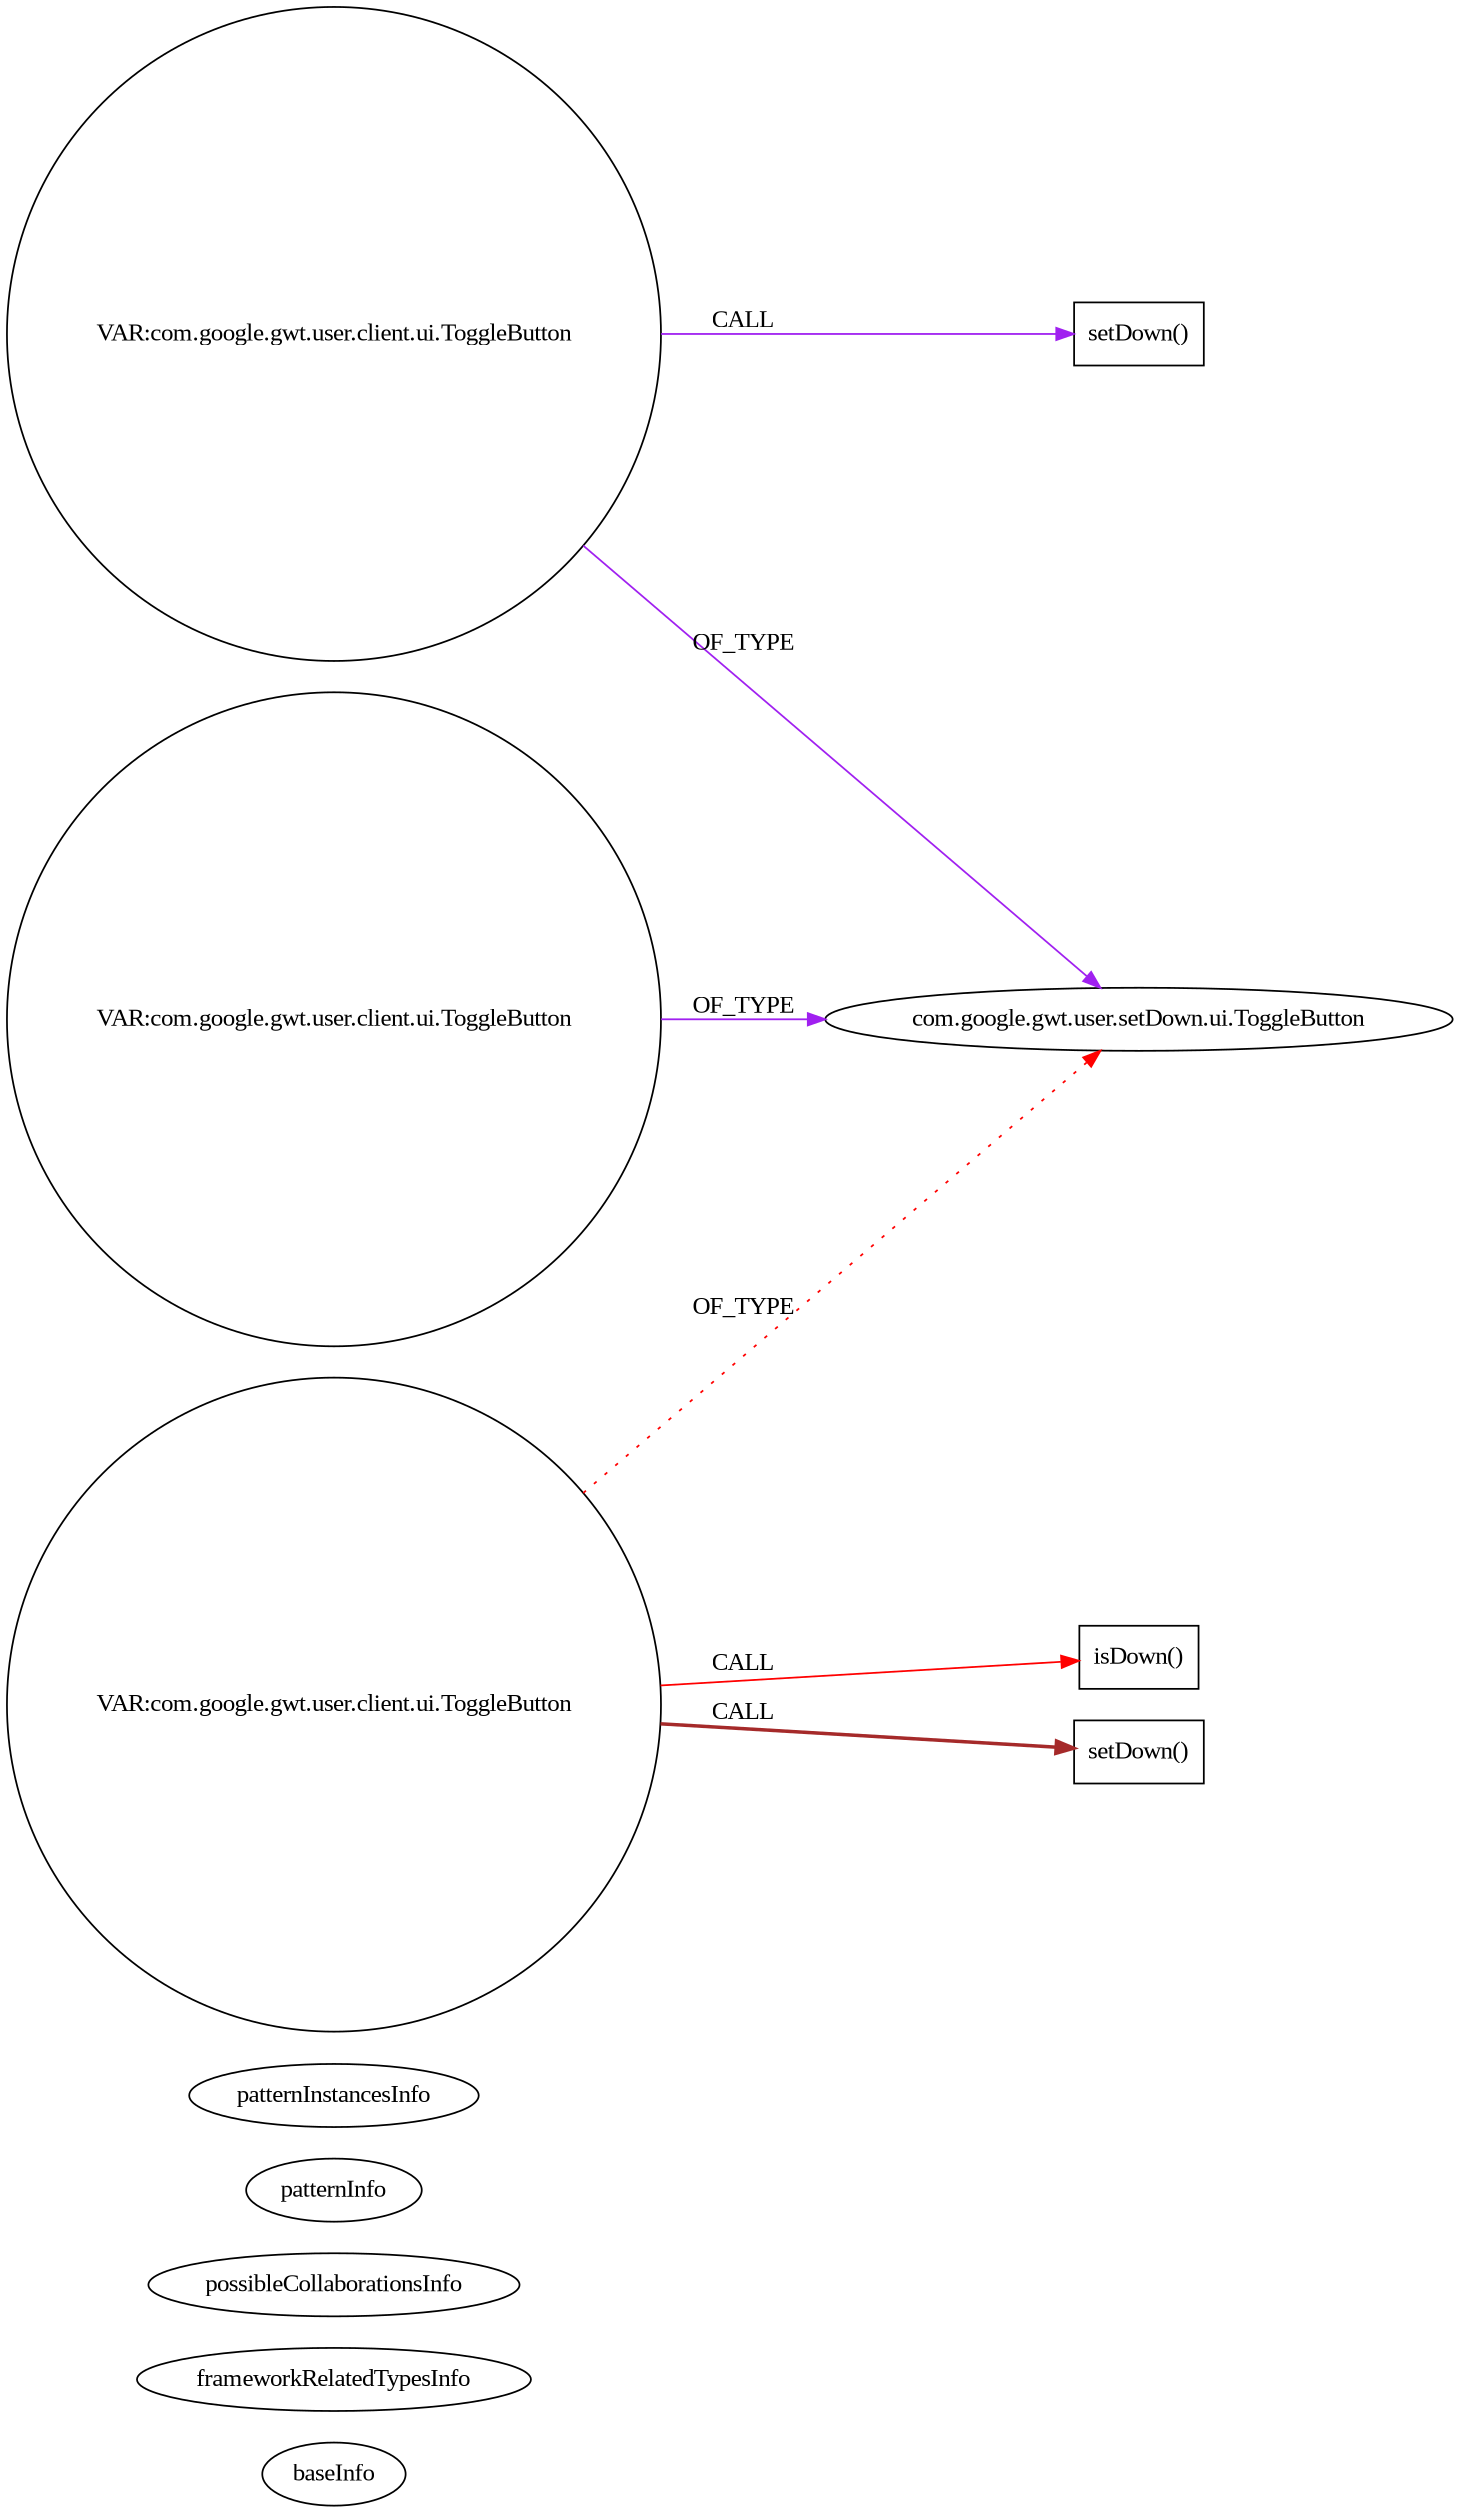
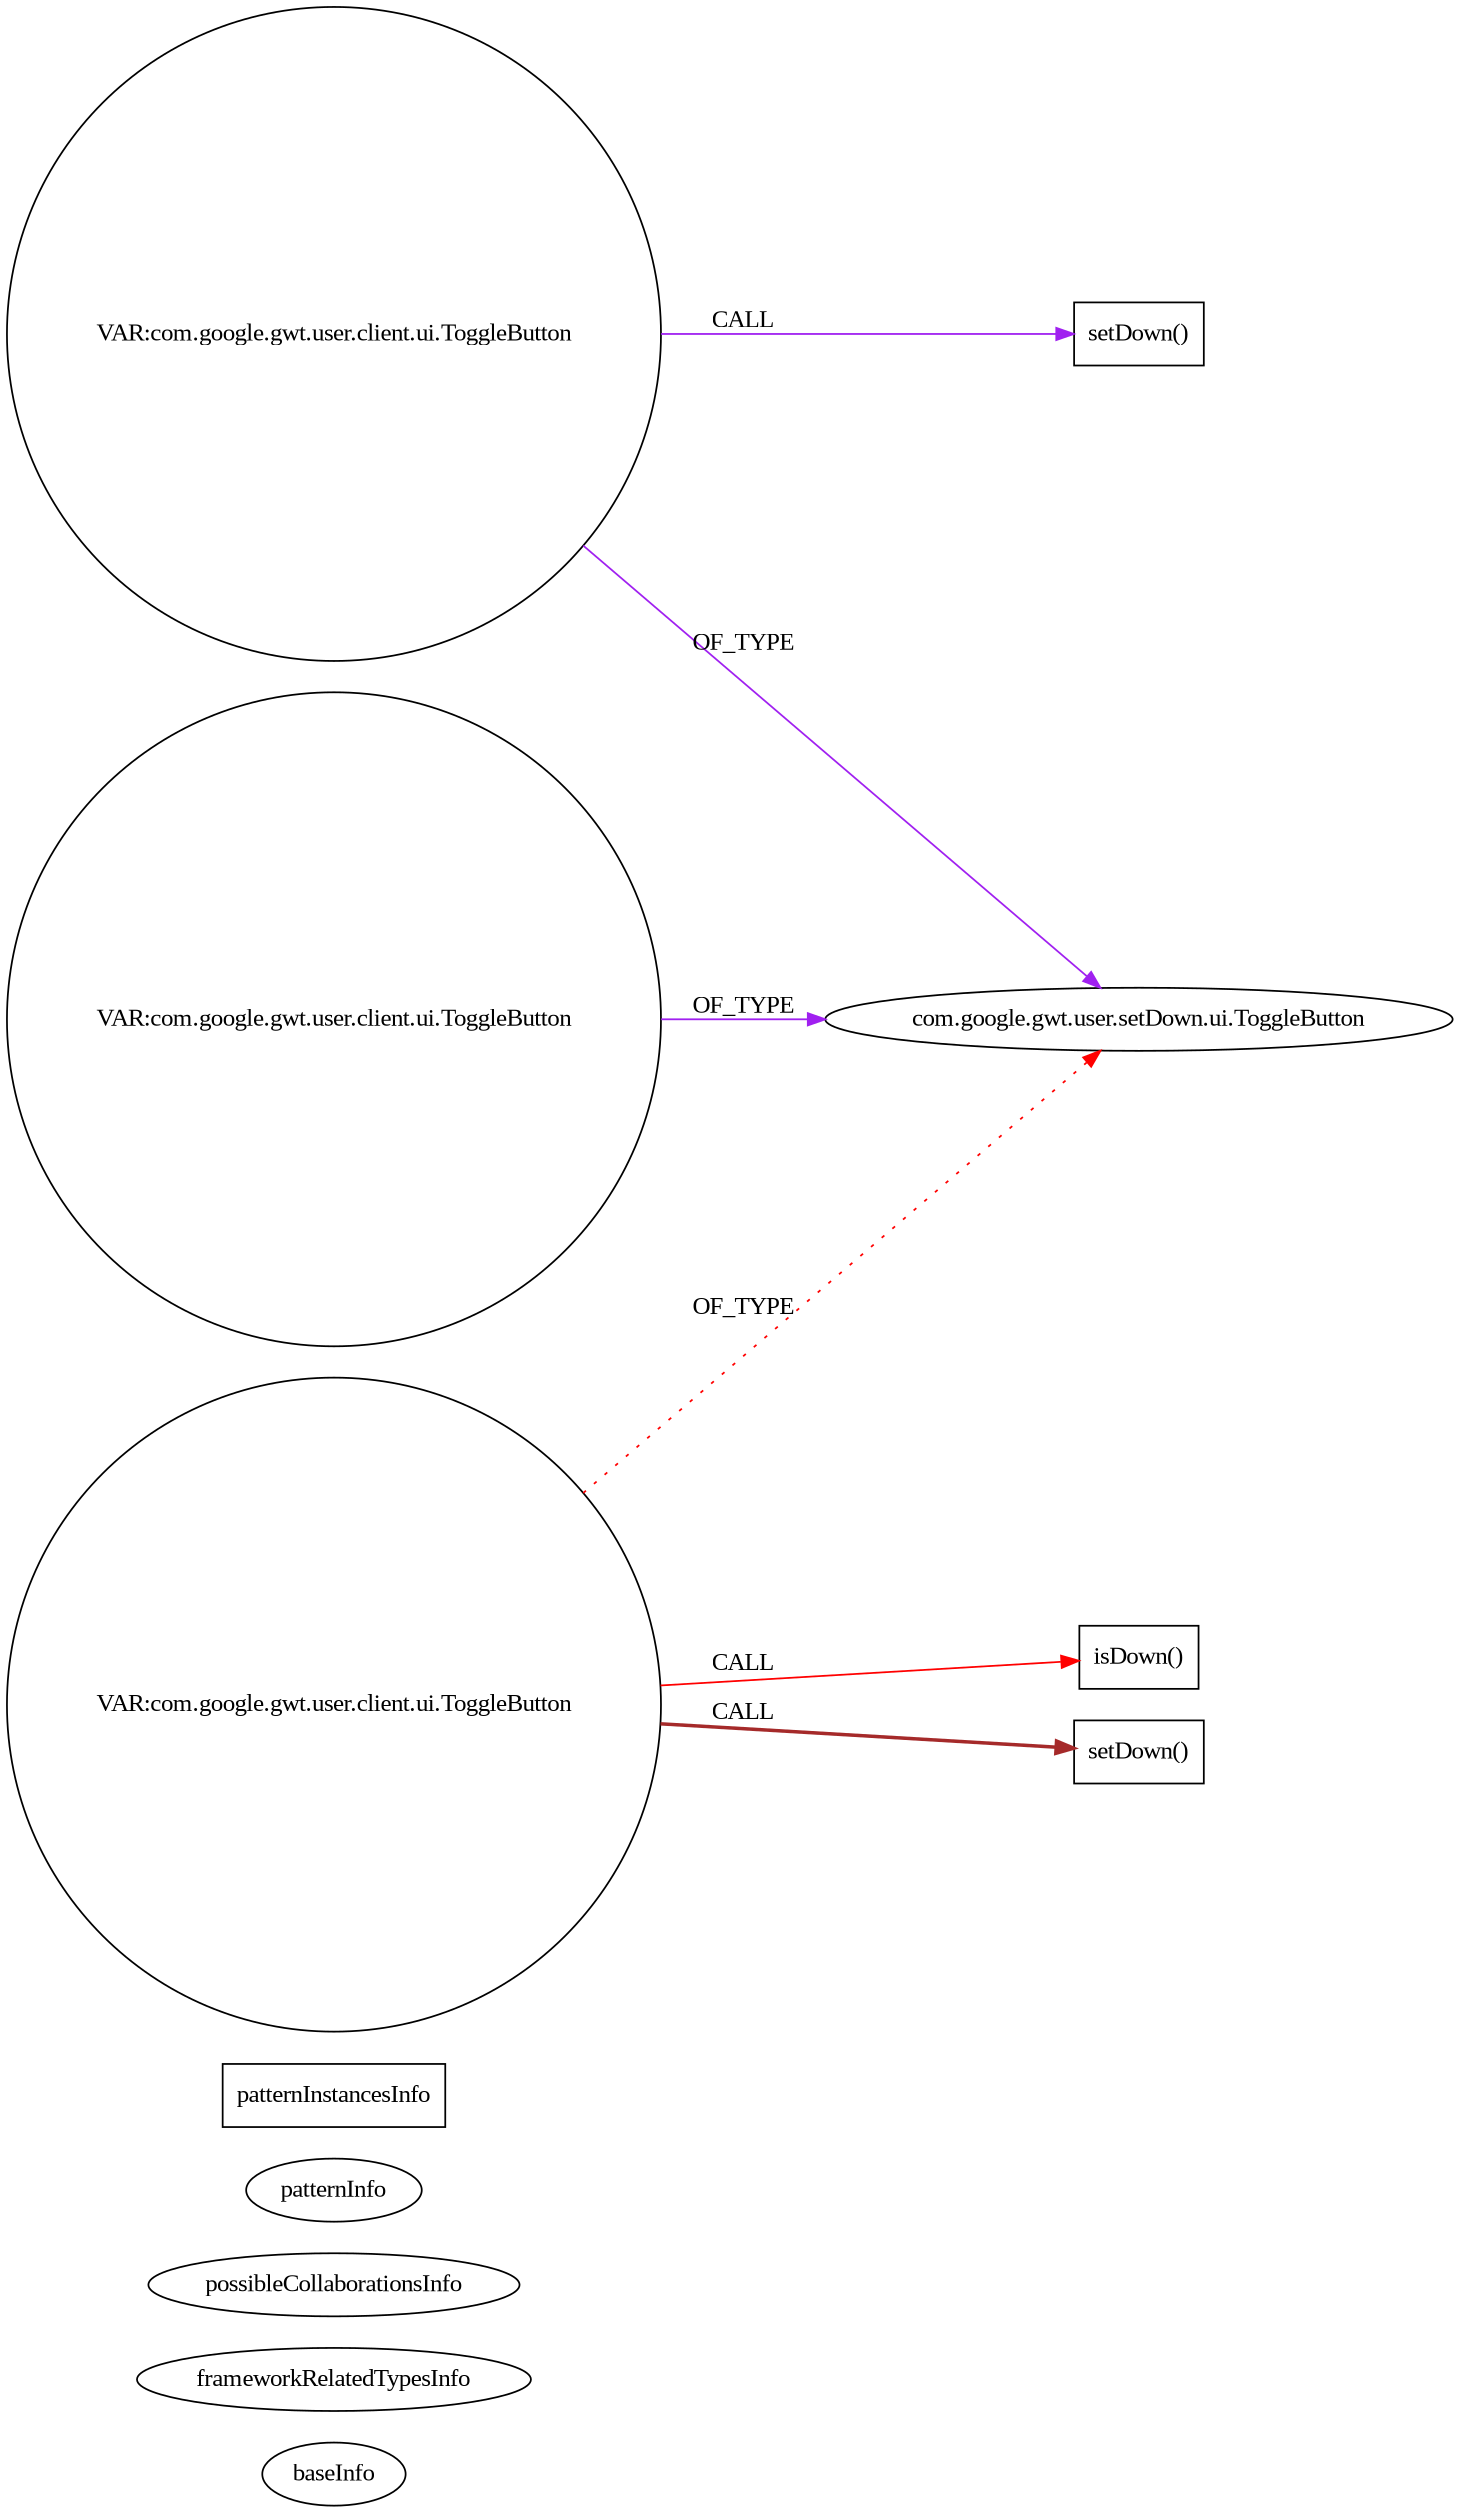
(334, 2095) -> (334, 2095)
